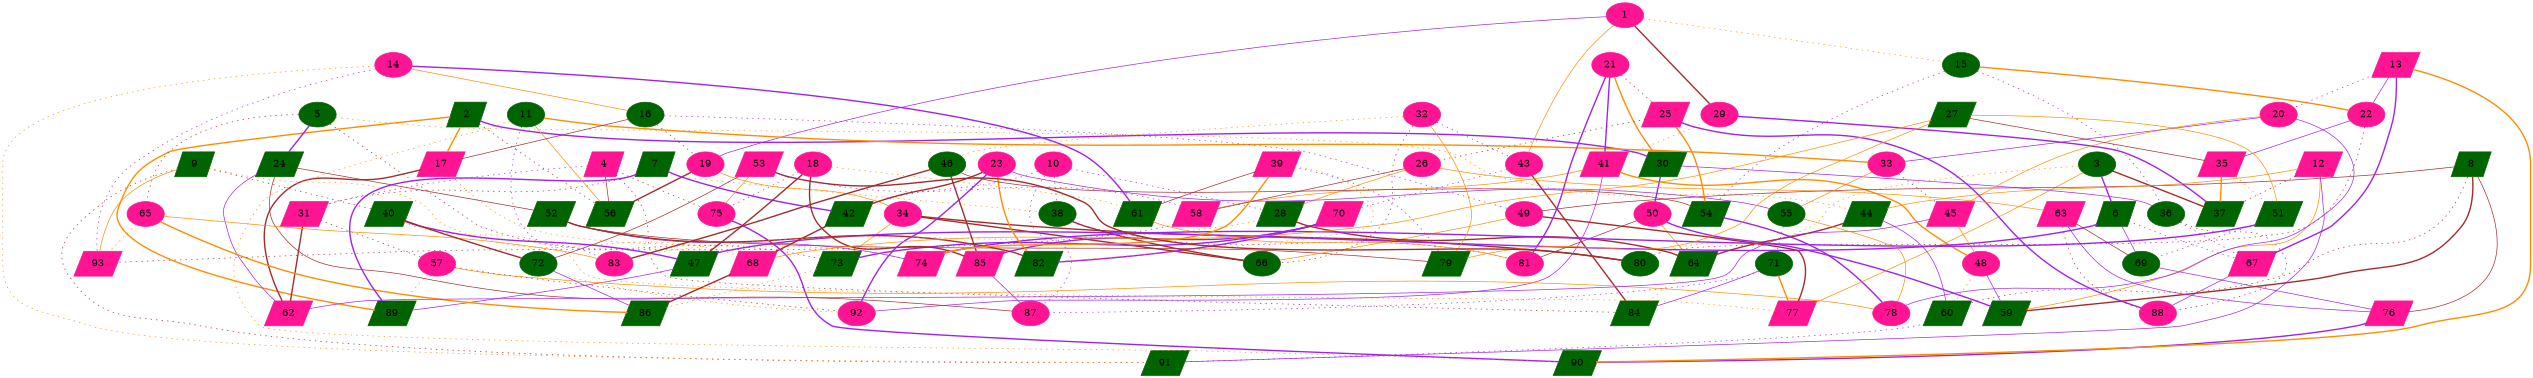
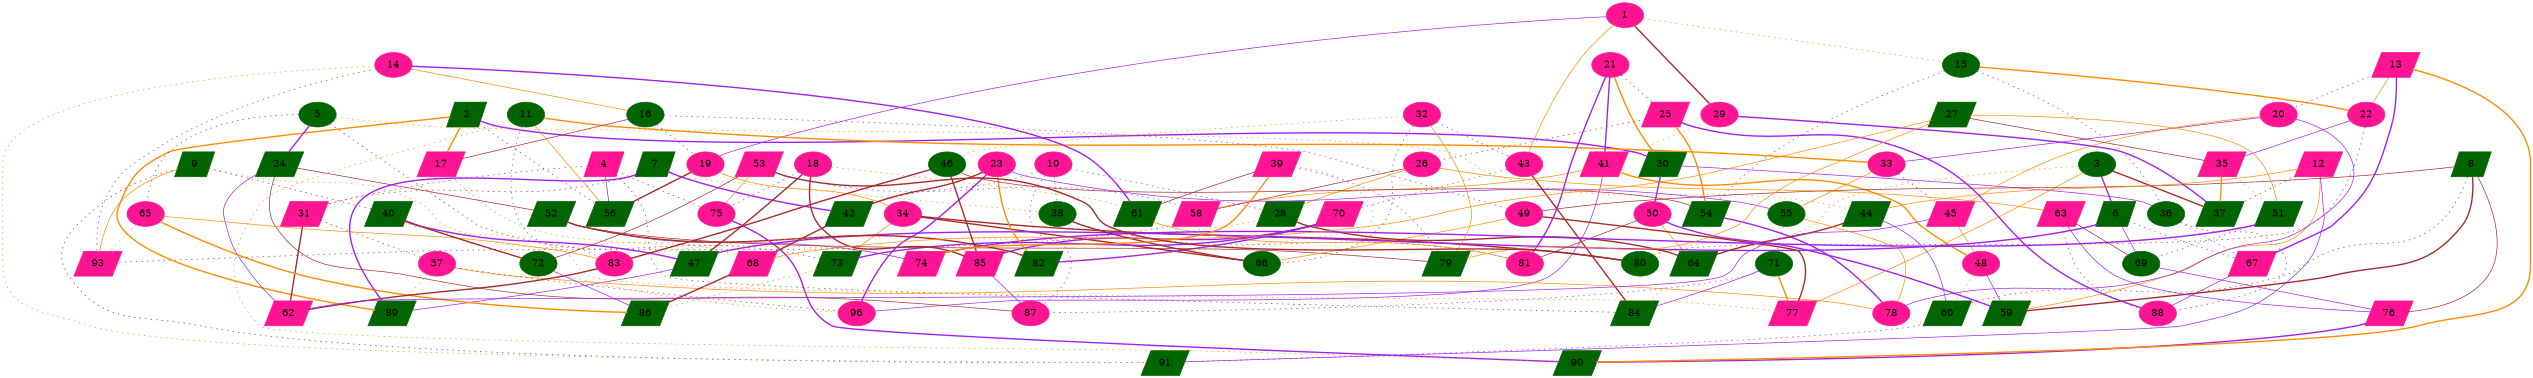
(2381, 90) -> (2381, 90)
(279, 198) -> (453, 291)
(857, 313) -> (857, 313)
